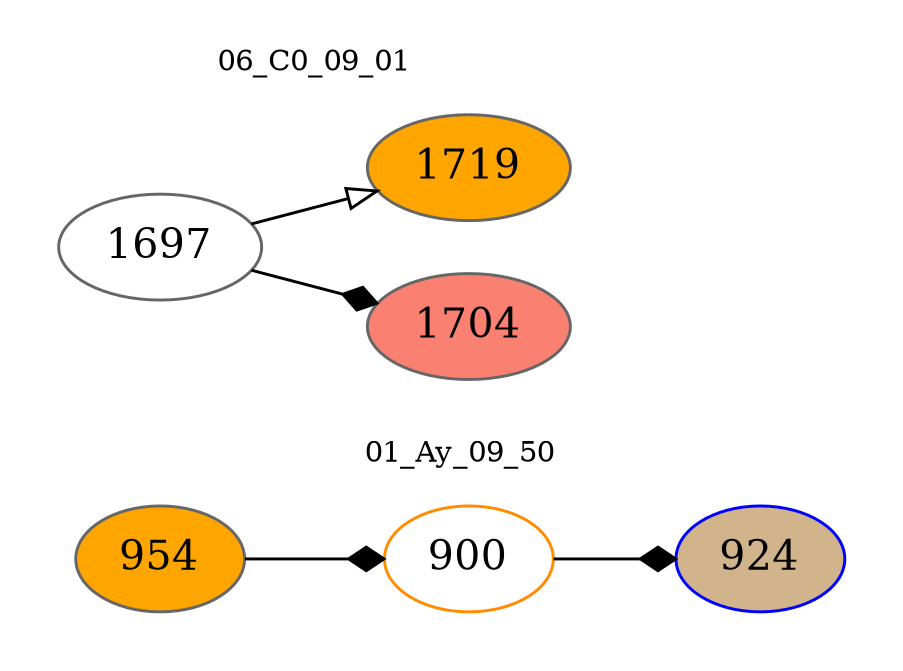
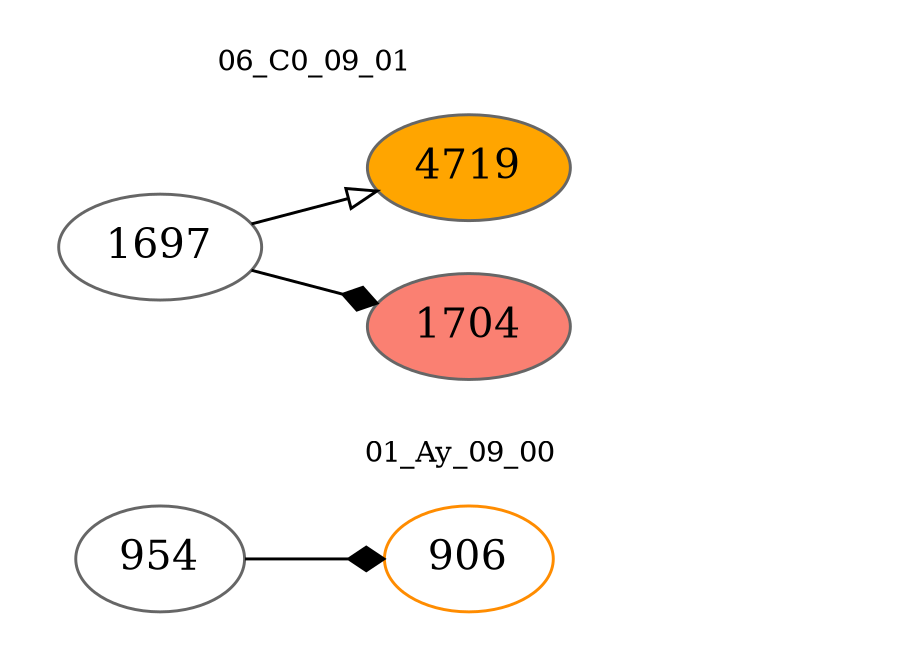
(469, 168) -> (469, 168)
(460, 454) -> (460, 454)
(160, 559) -> (160, 559)
(469, 559) -> (469, 559)
(760, 559) -> none
